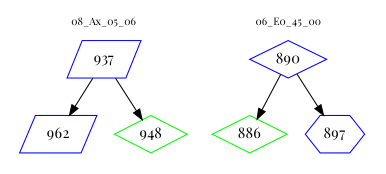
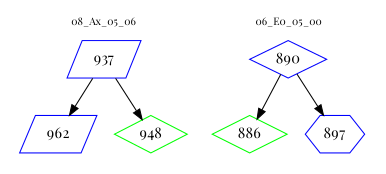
(289, 22) -> (289, 22)
